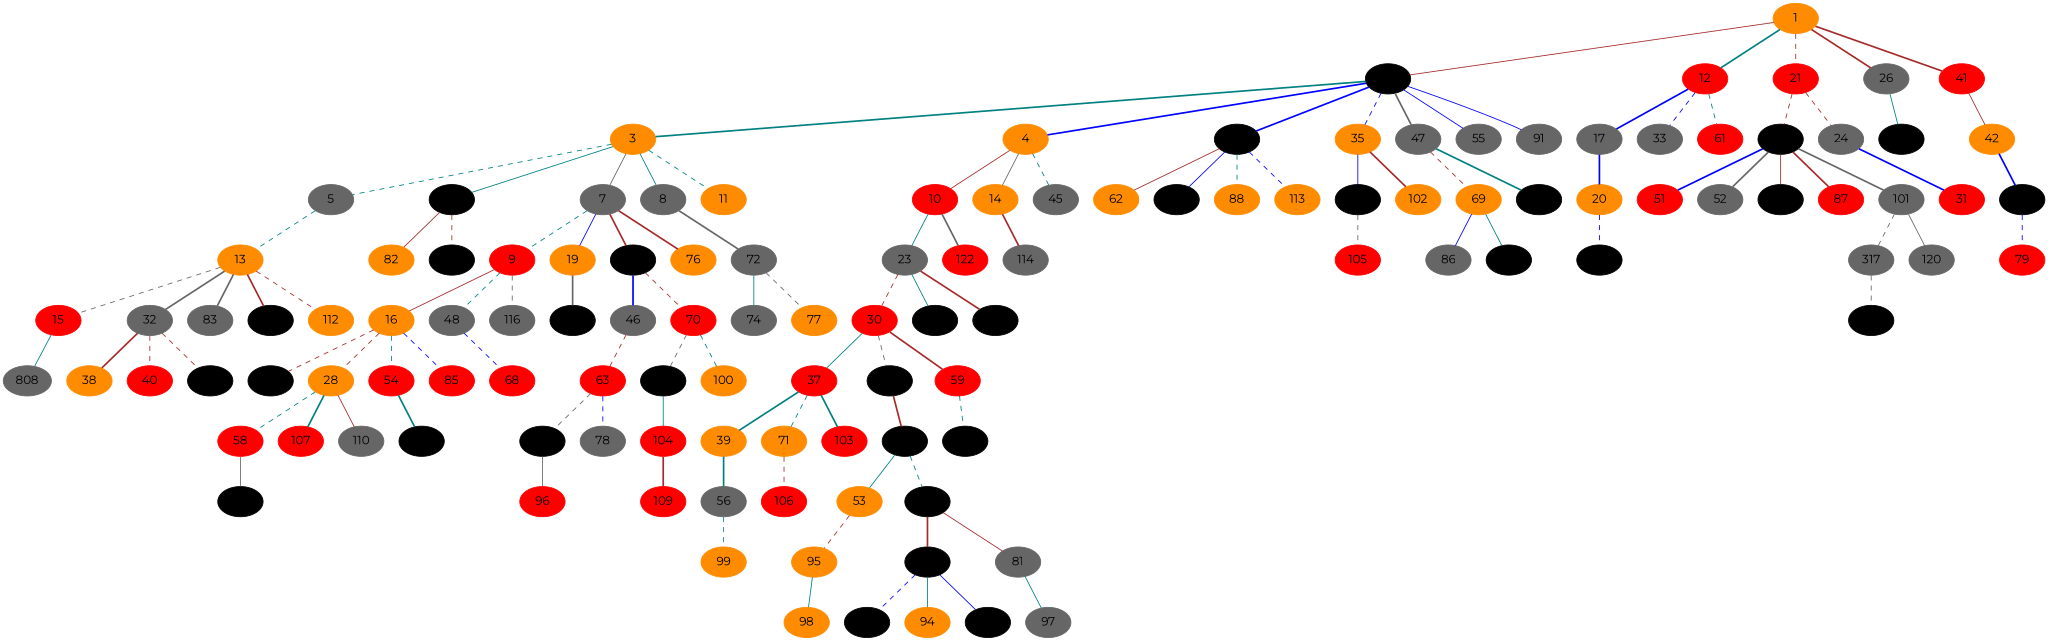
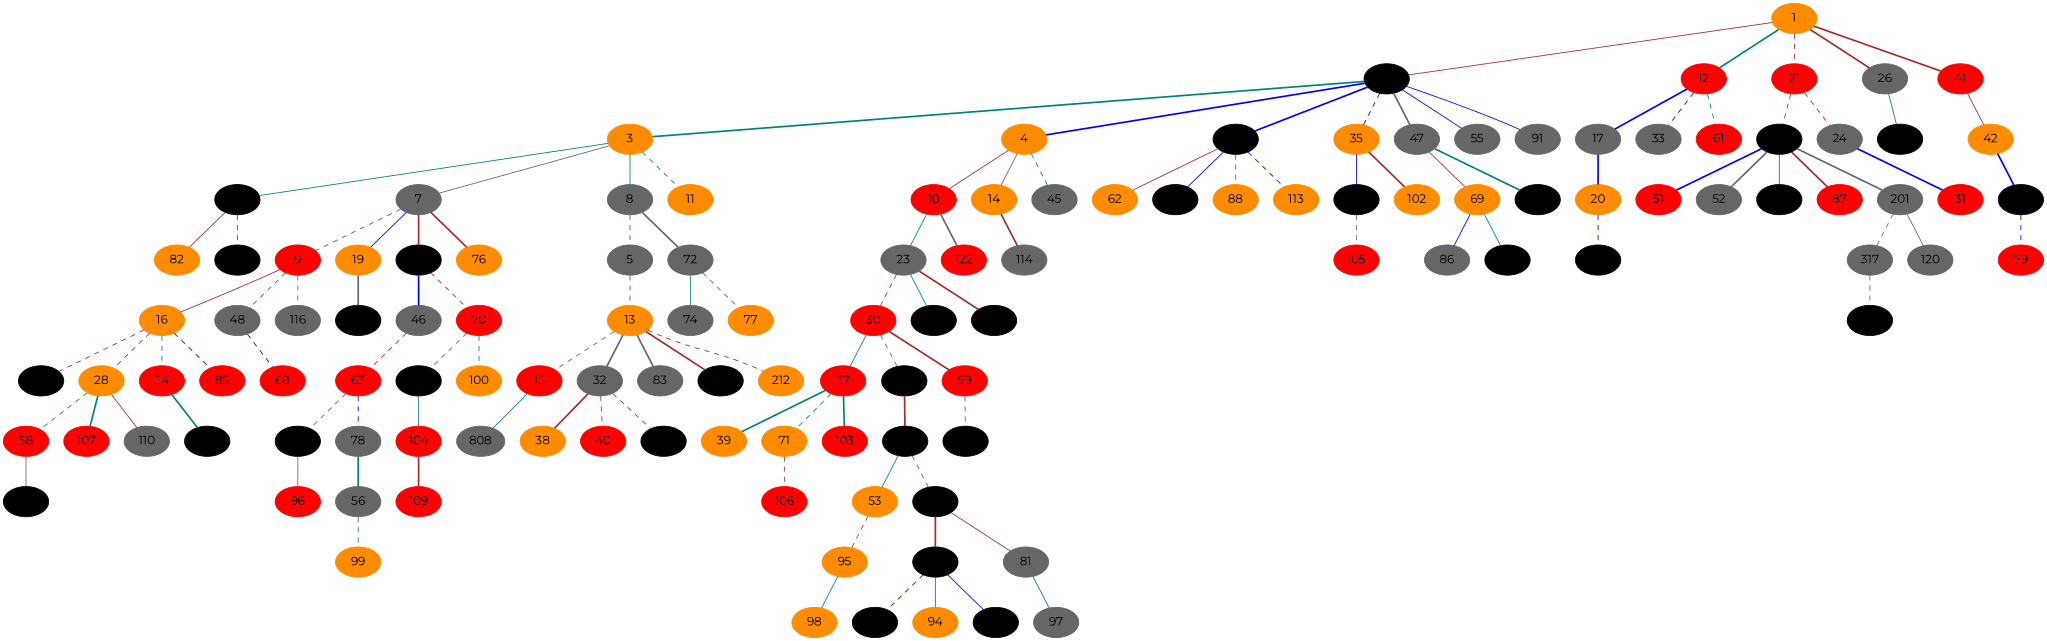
(482, 169) -> (630, 230)
(1448, 169) -> (1447, 169)
(1901, 200) -> (1900, 200)
(331, 320) -> (781, 381)
(724, 472) -> (358, 472)
